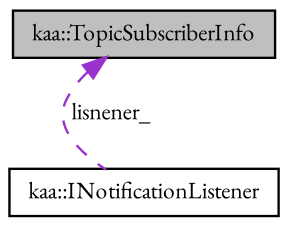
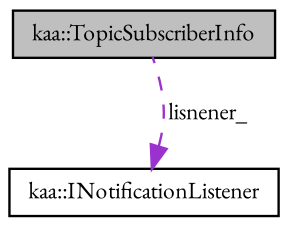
(65, 125) -> (163, 101)
